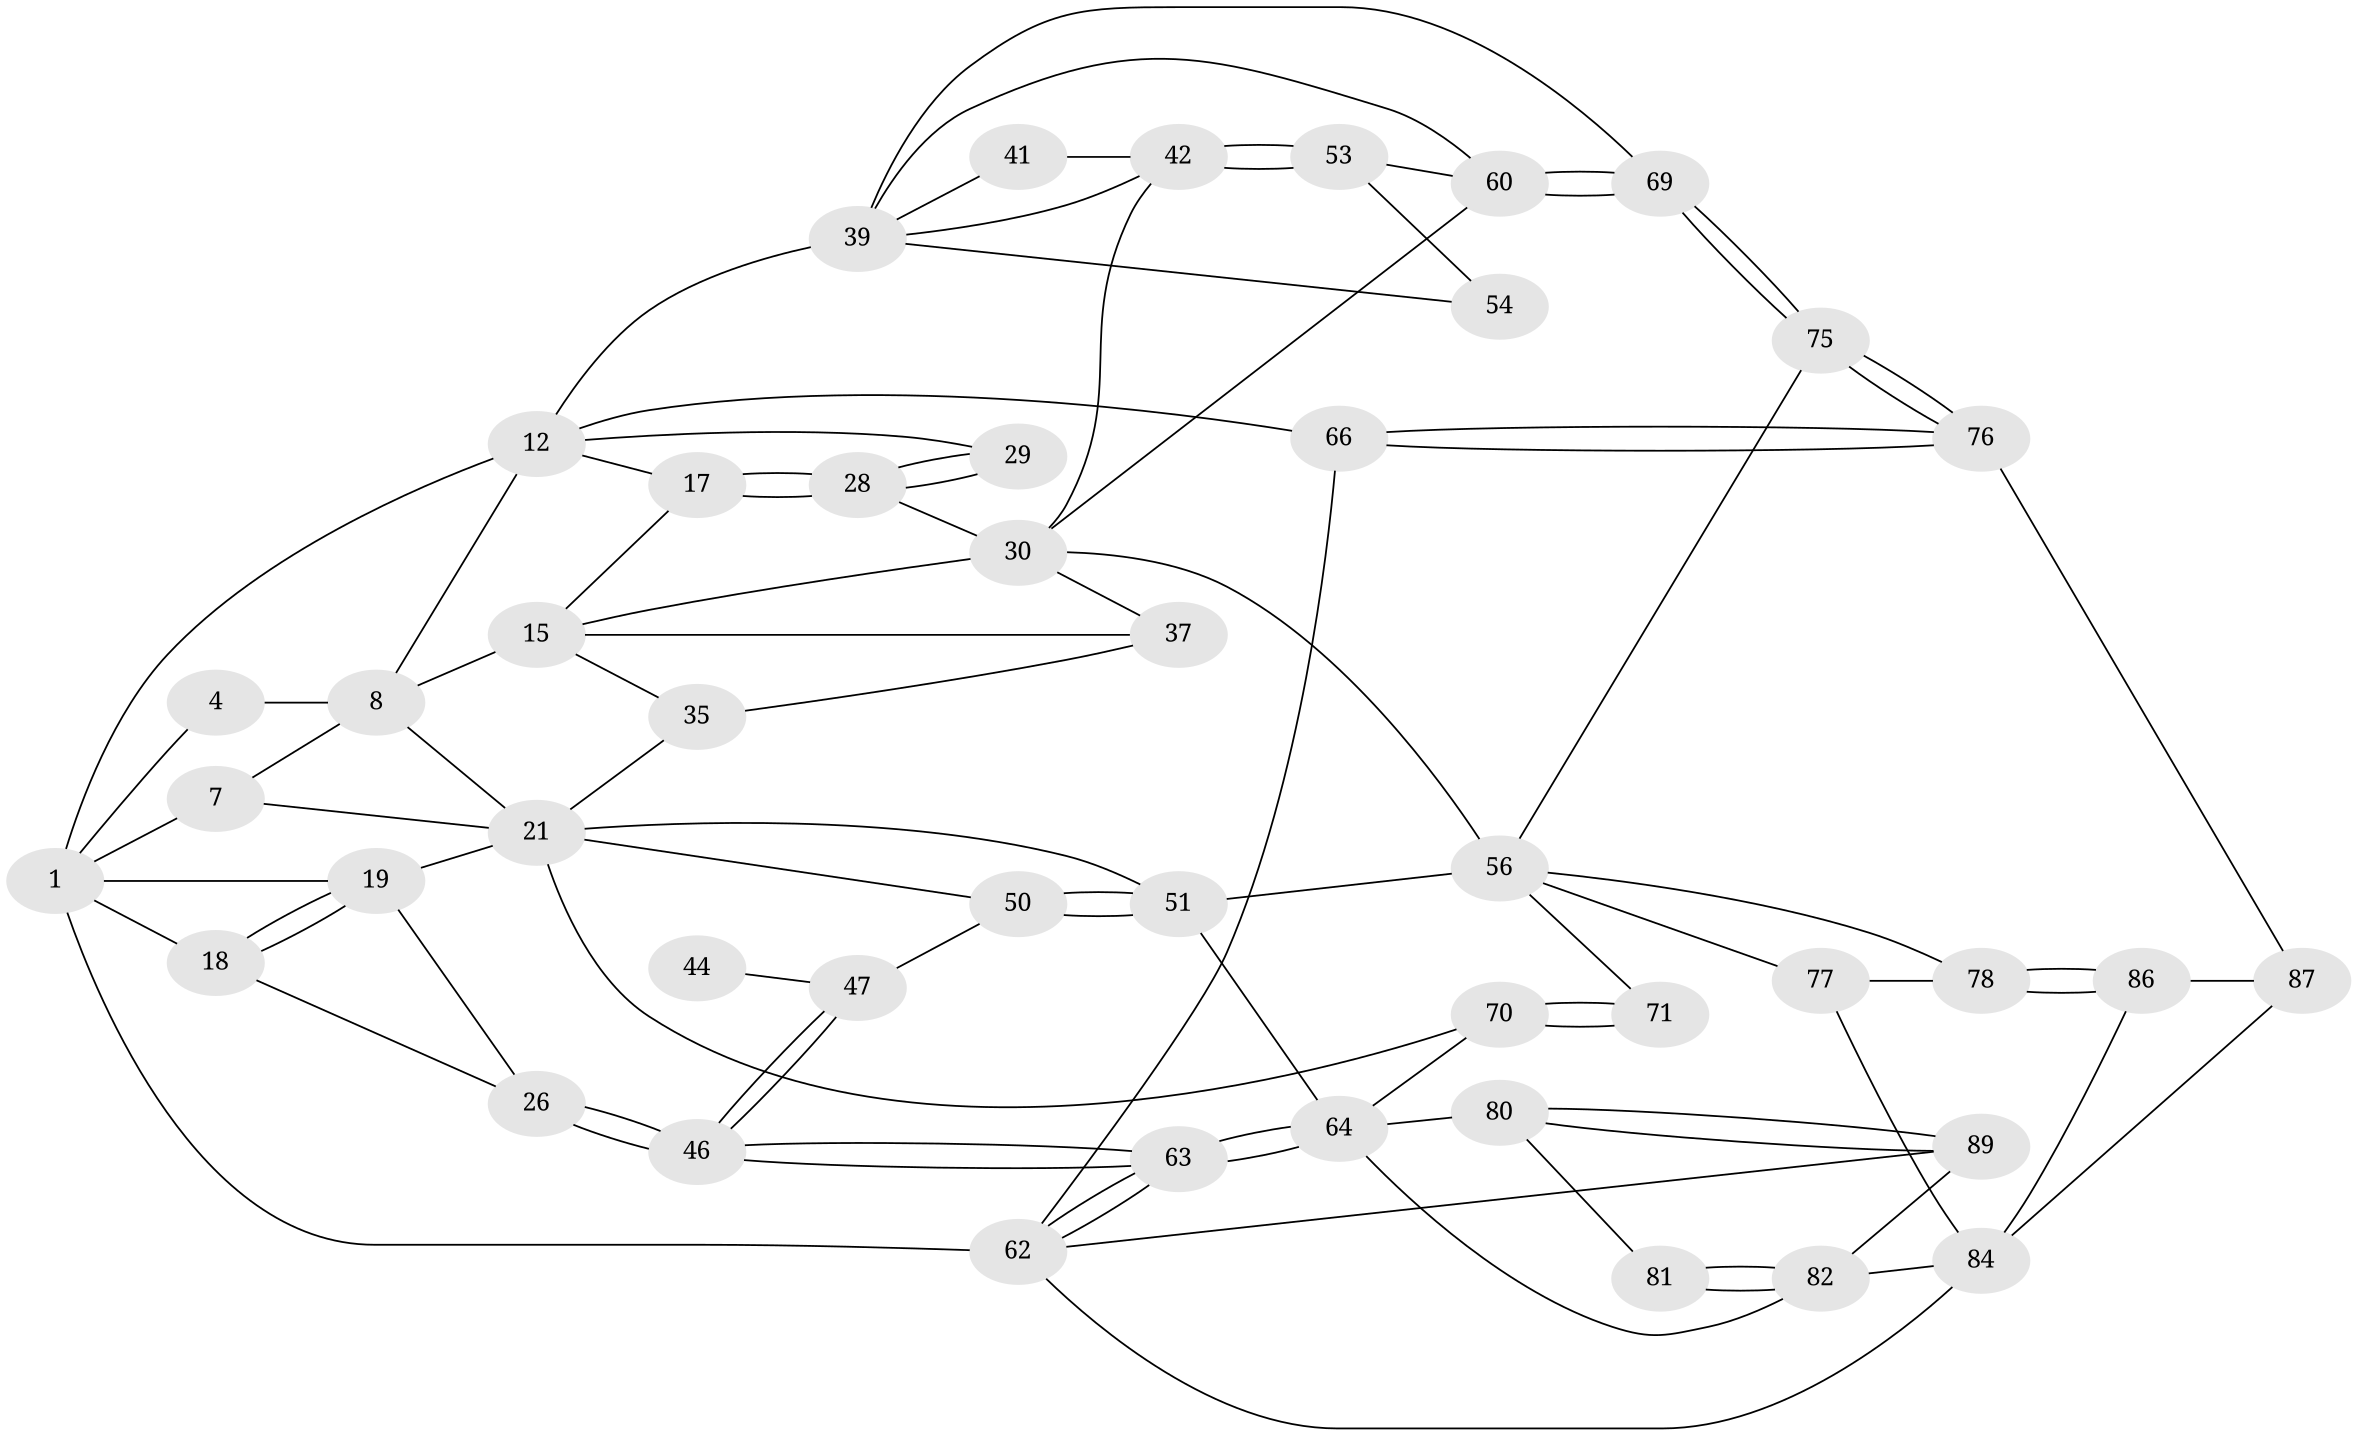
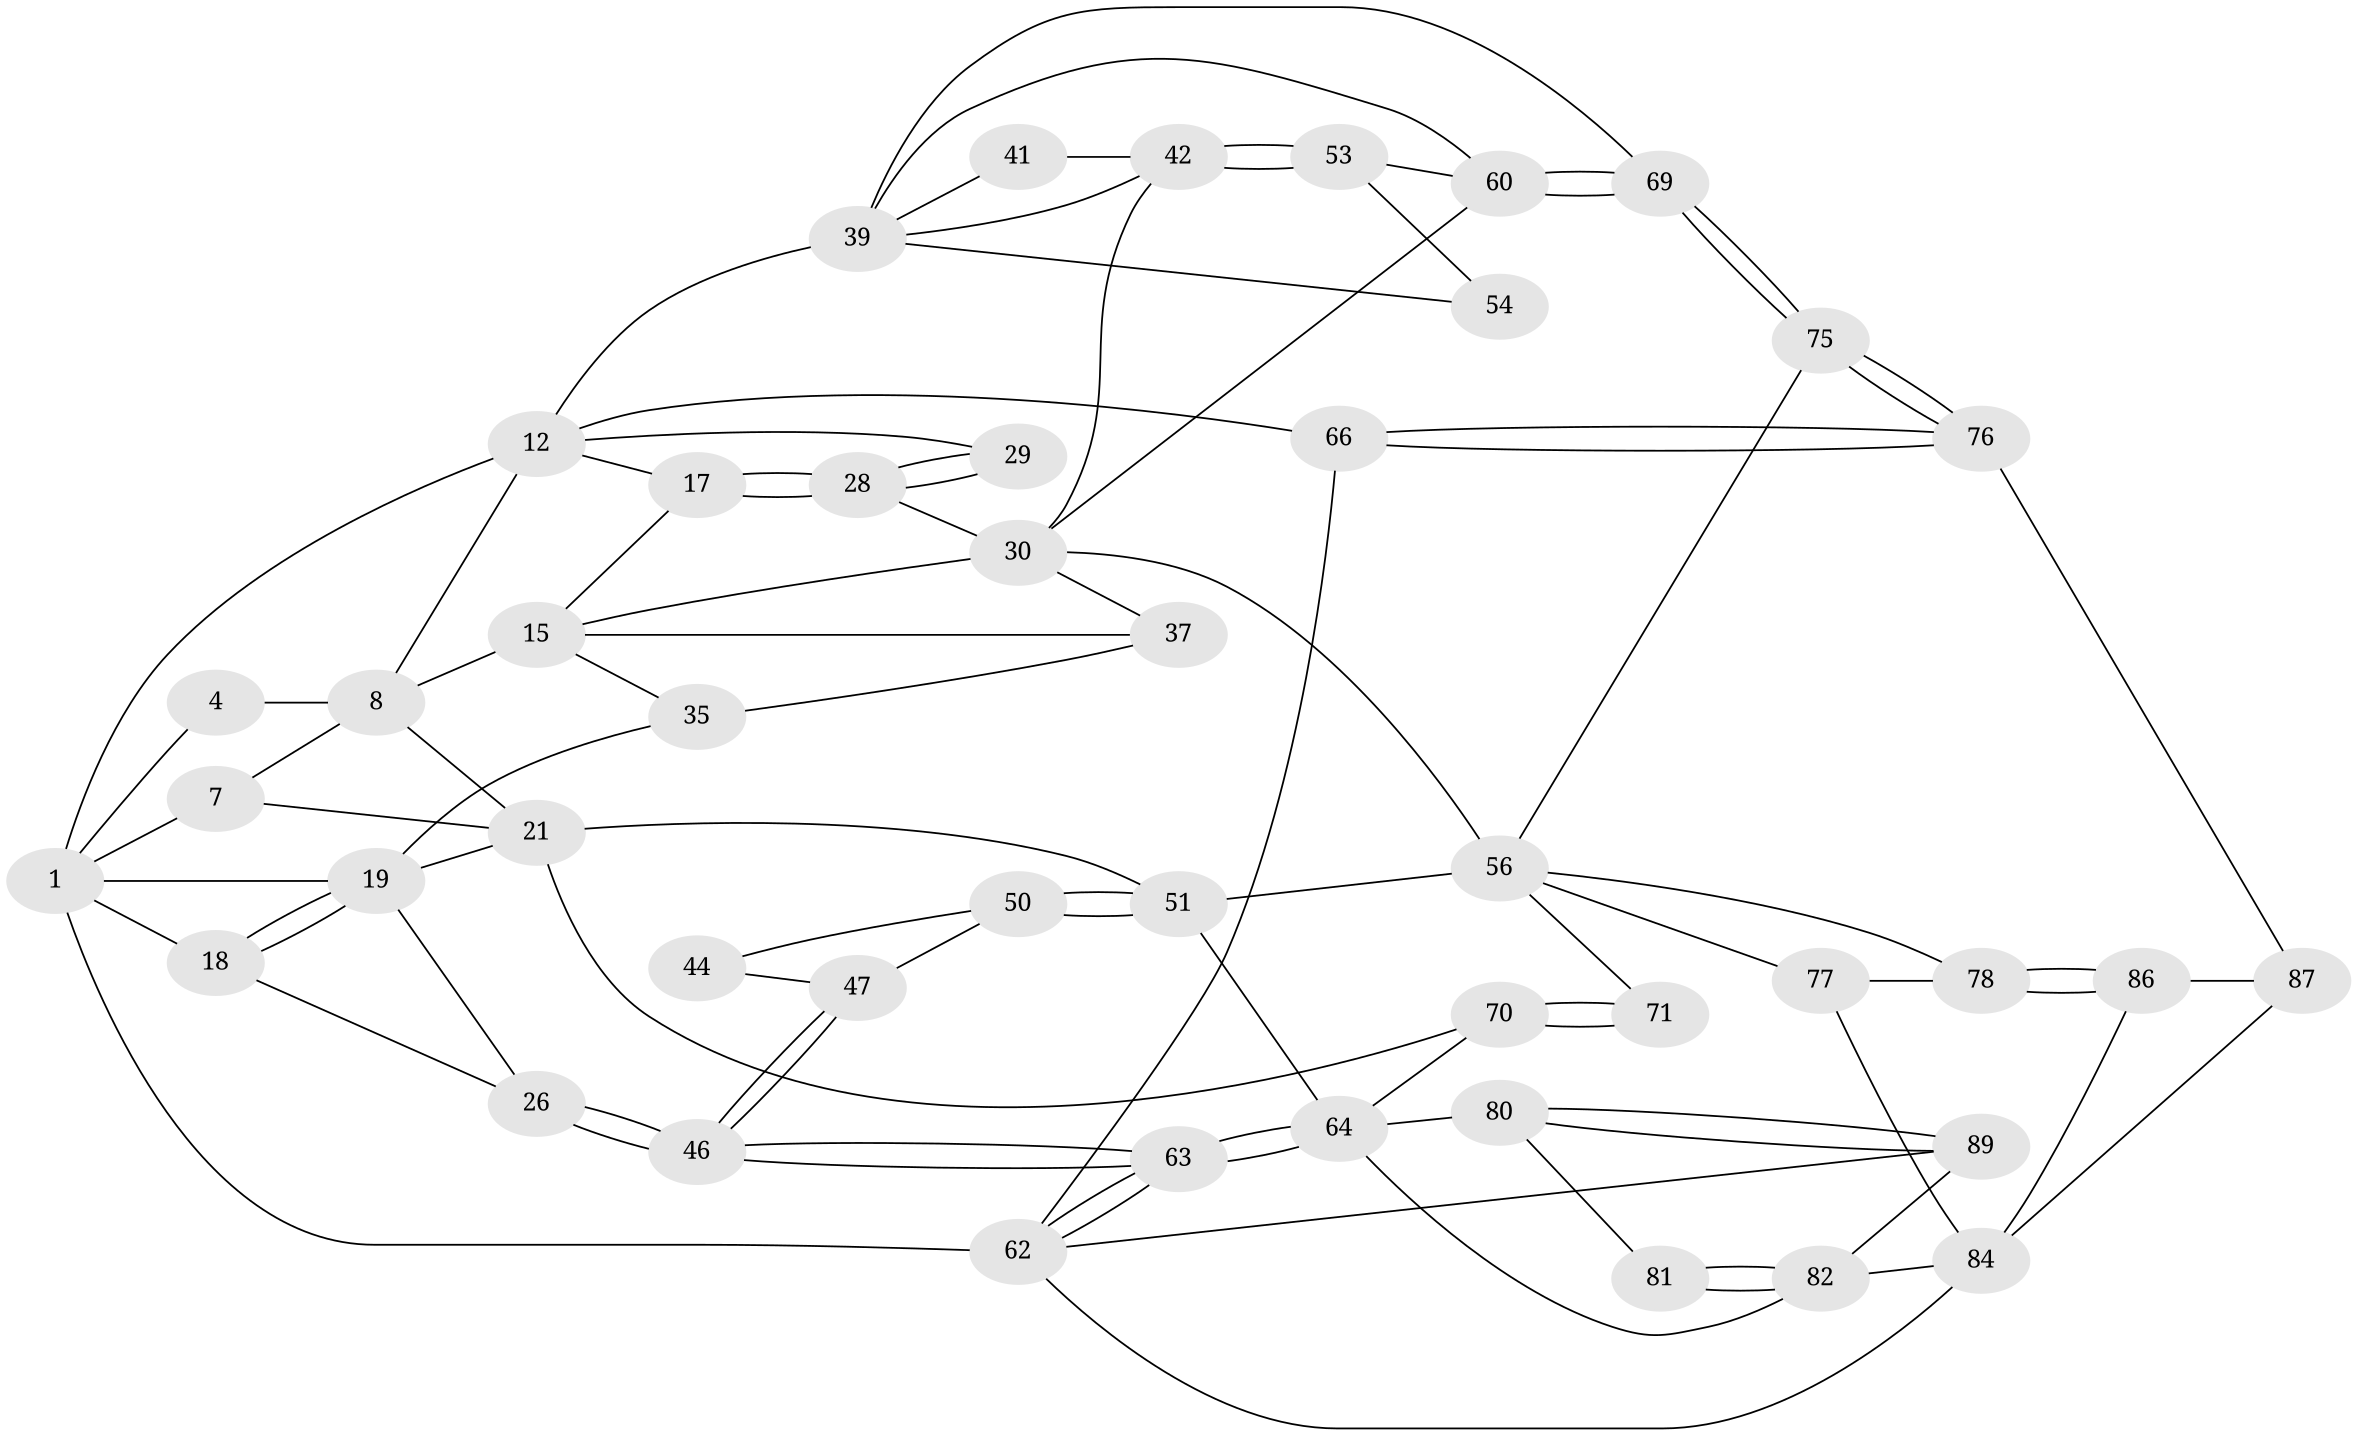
(617, 775) -> (516, 771)
(778, 868) -> (856, 930)
